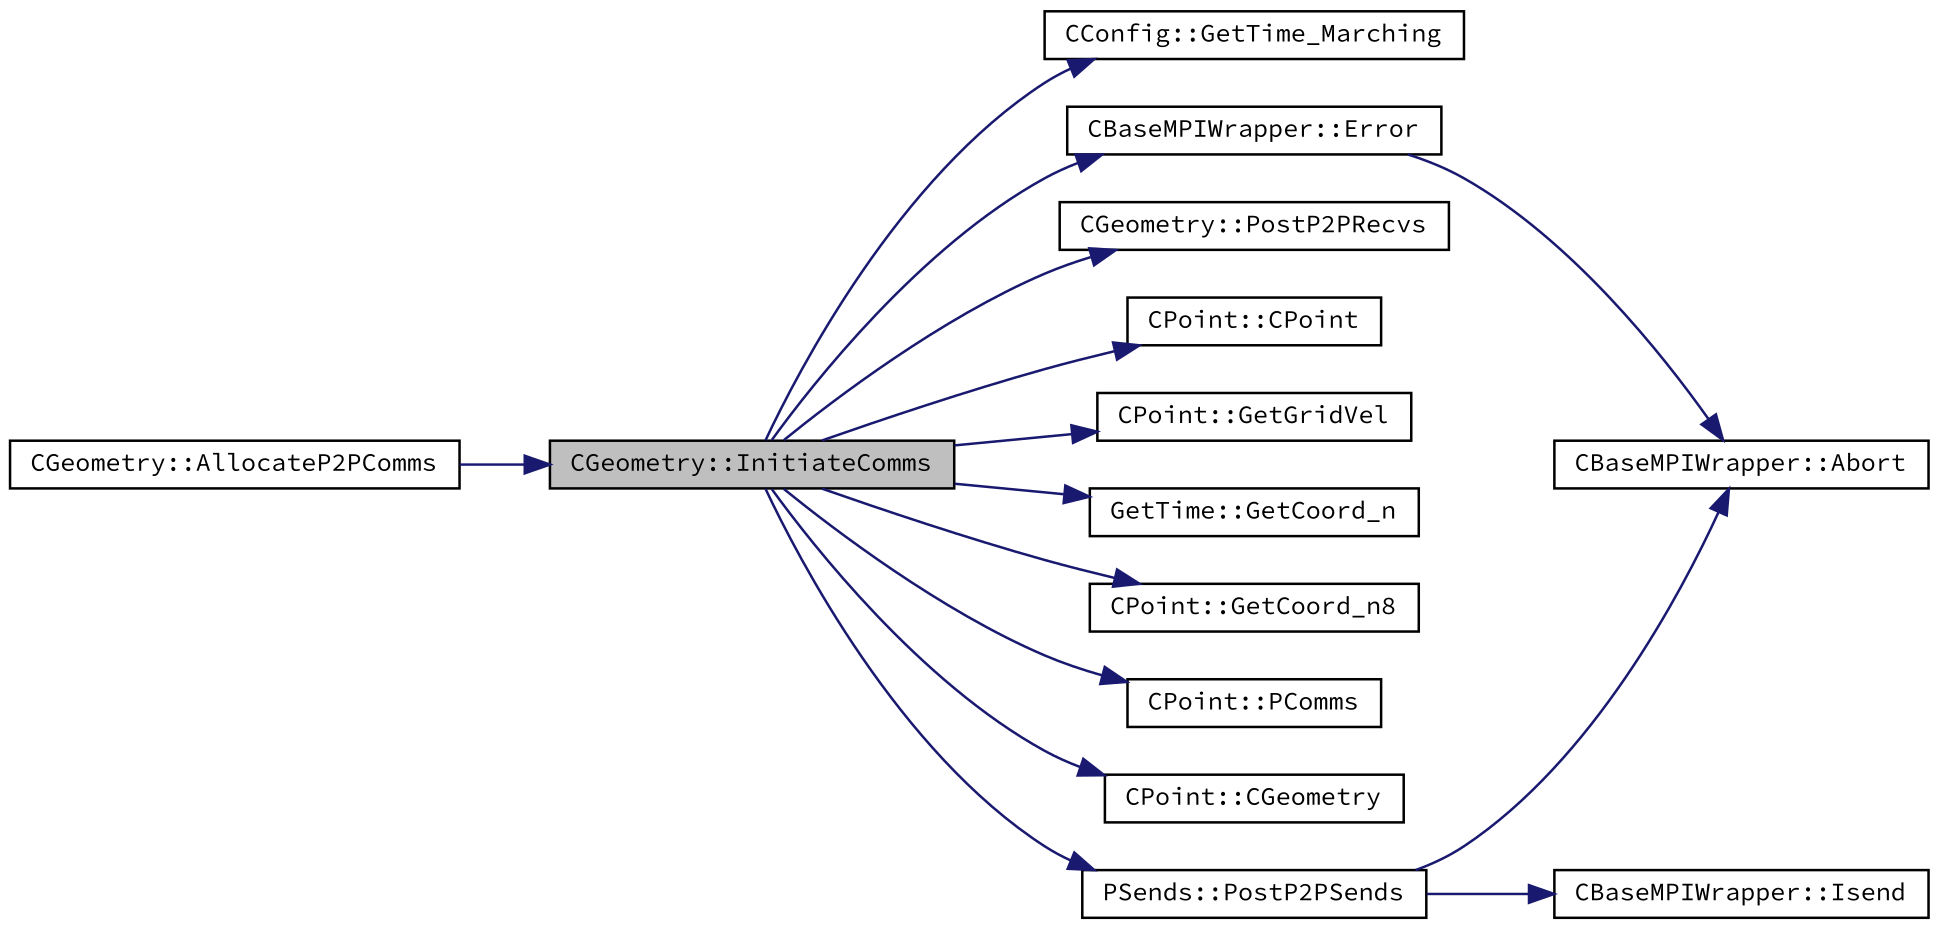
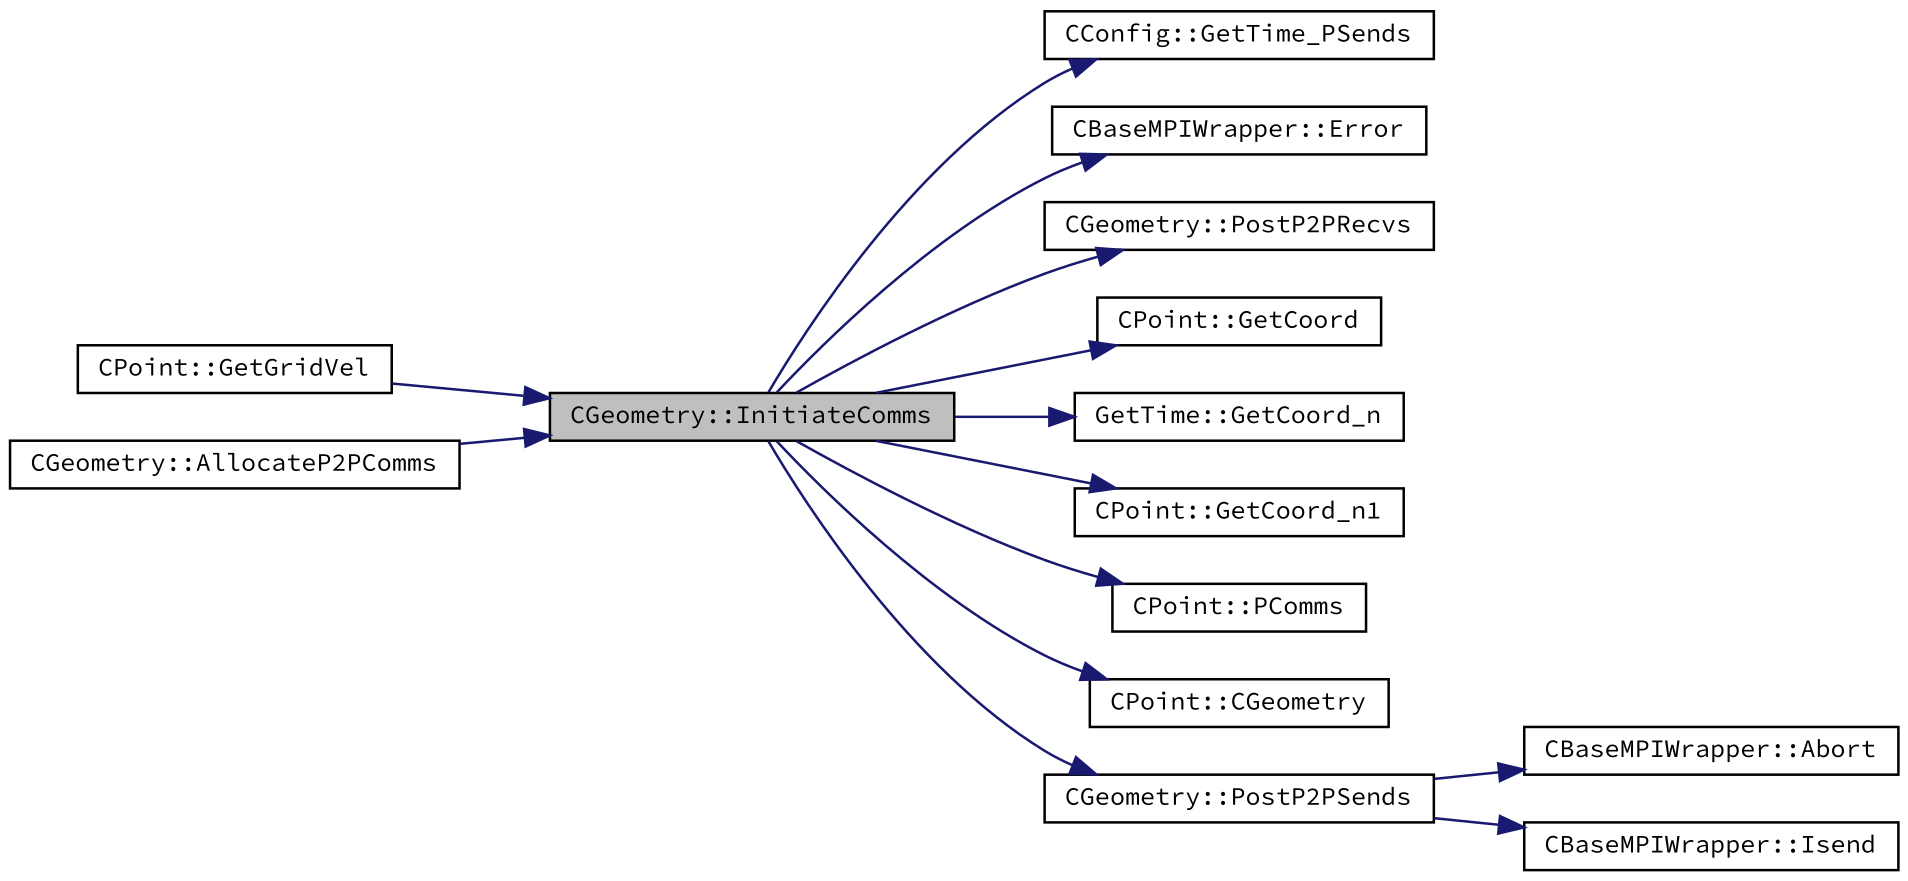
(1254, 35) -> (1239, 35)
(1577, 264) -> none
(1254, 321) -> (1239, 321)
(1013, 440) -> (458, 390)
(1254, 608) -> (1239, 512)
(1254, 894) -> (1239, 799)
